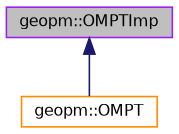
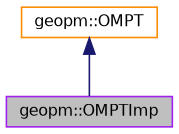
(89, 75) -> (89, 75)
